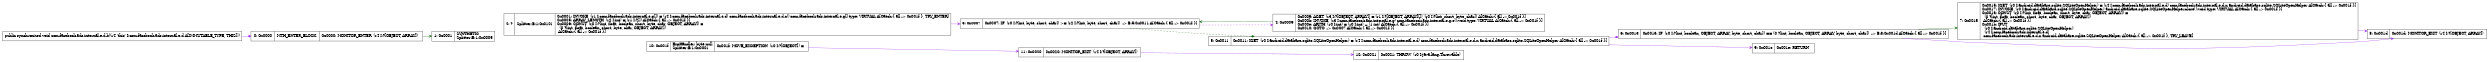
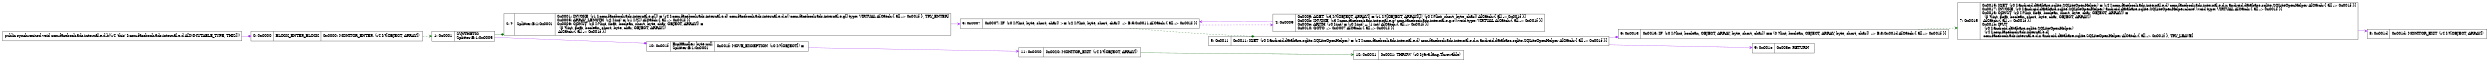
(1237, 22) -> (1237, 22)
(535, 24) -> (535, 24)
(1937, 29) -> (1937, 29)
none -> (498, 35)
(296, 36) -> (297, 36)
(426, 36) -> (426, 36)
none -> (569, 40)
(1794, 48) -> (1794, 48)
(2147, 48) -> none
(1246, 54) -> (1246, 54)
